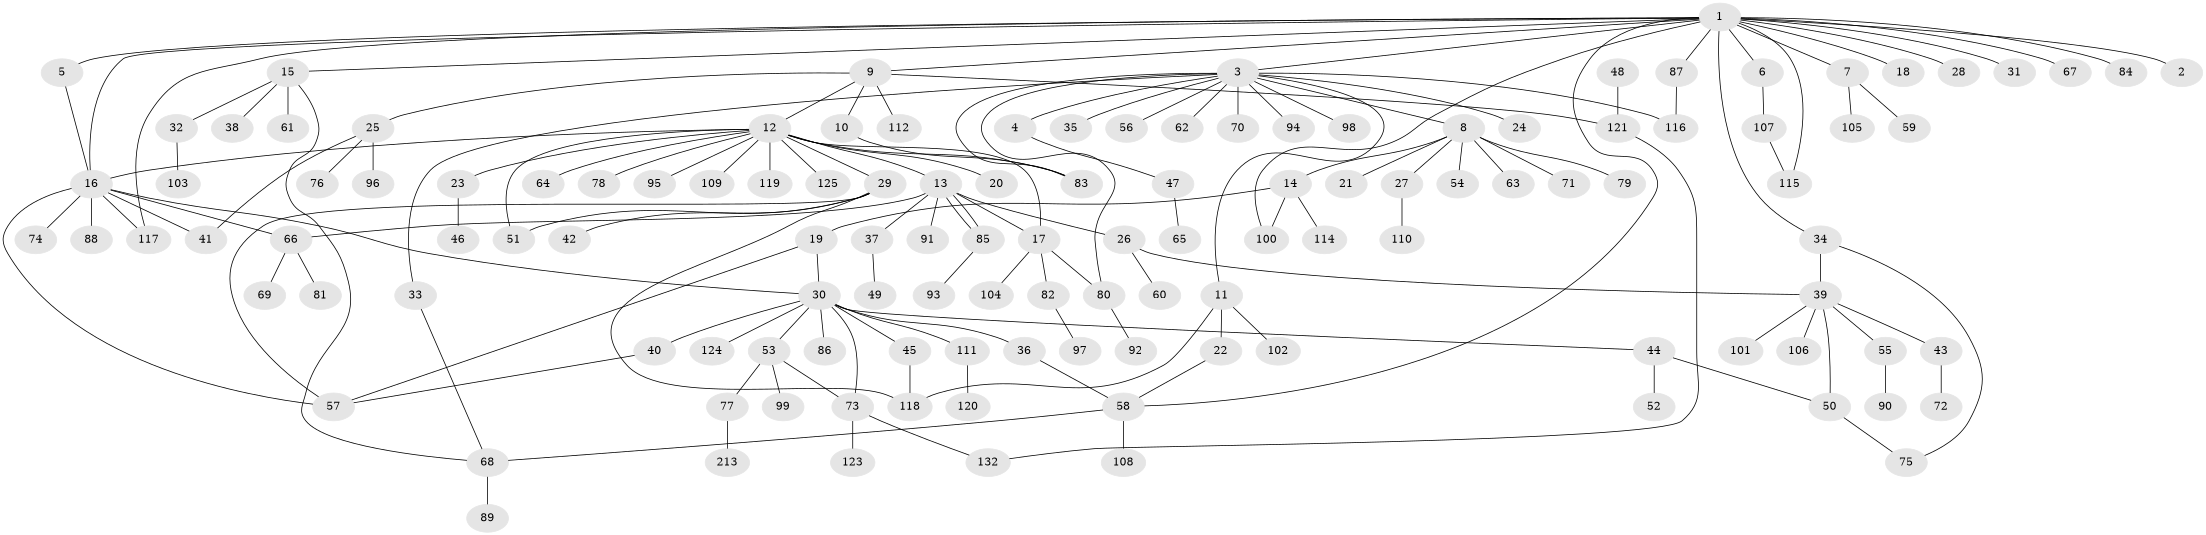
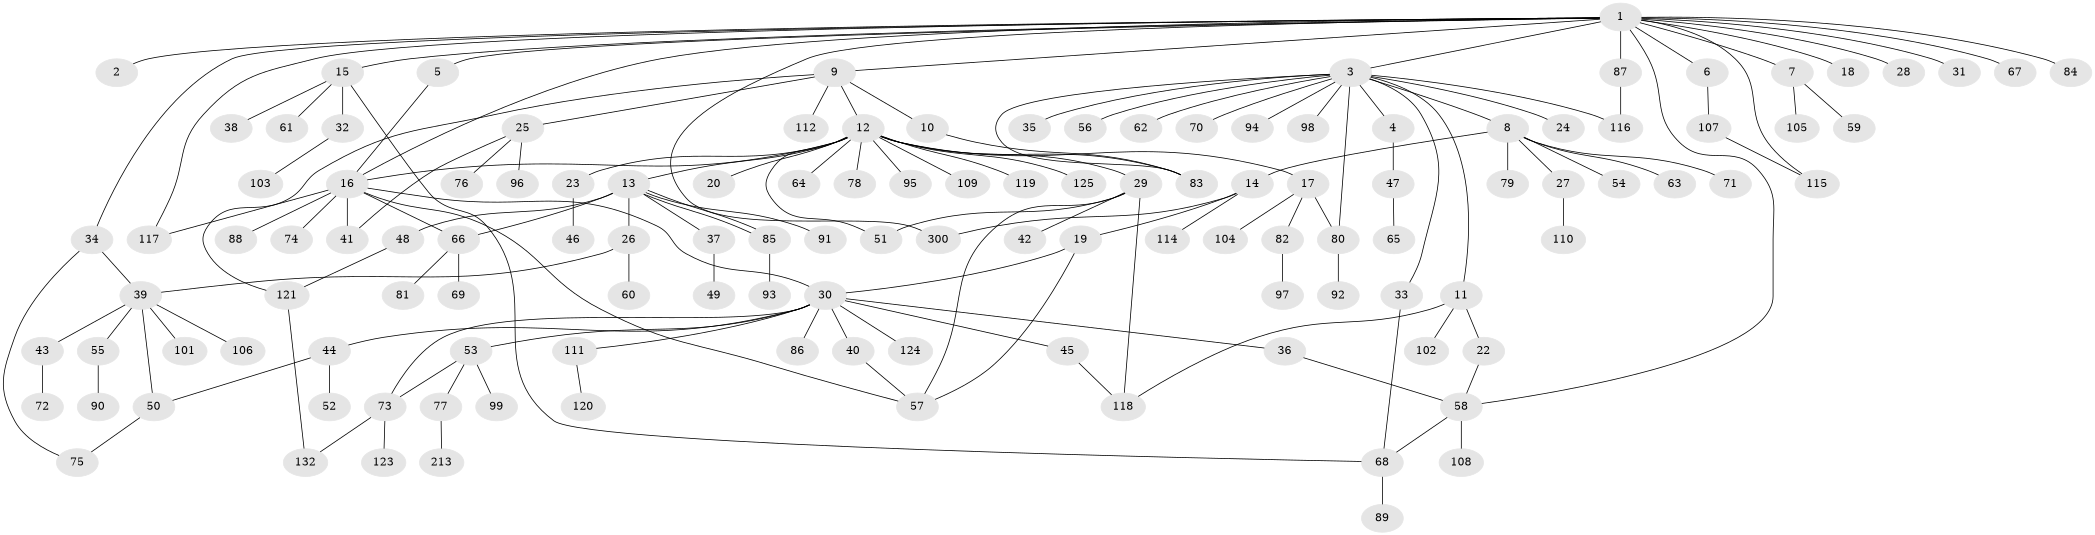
(1346, 184) -> none
(990, 212) -> (516, 212)
(1267, 240) -> (938, 240)
